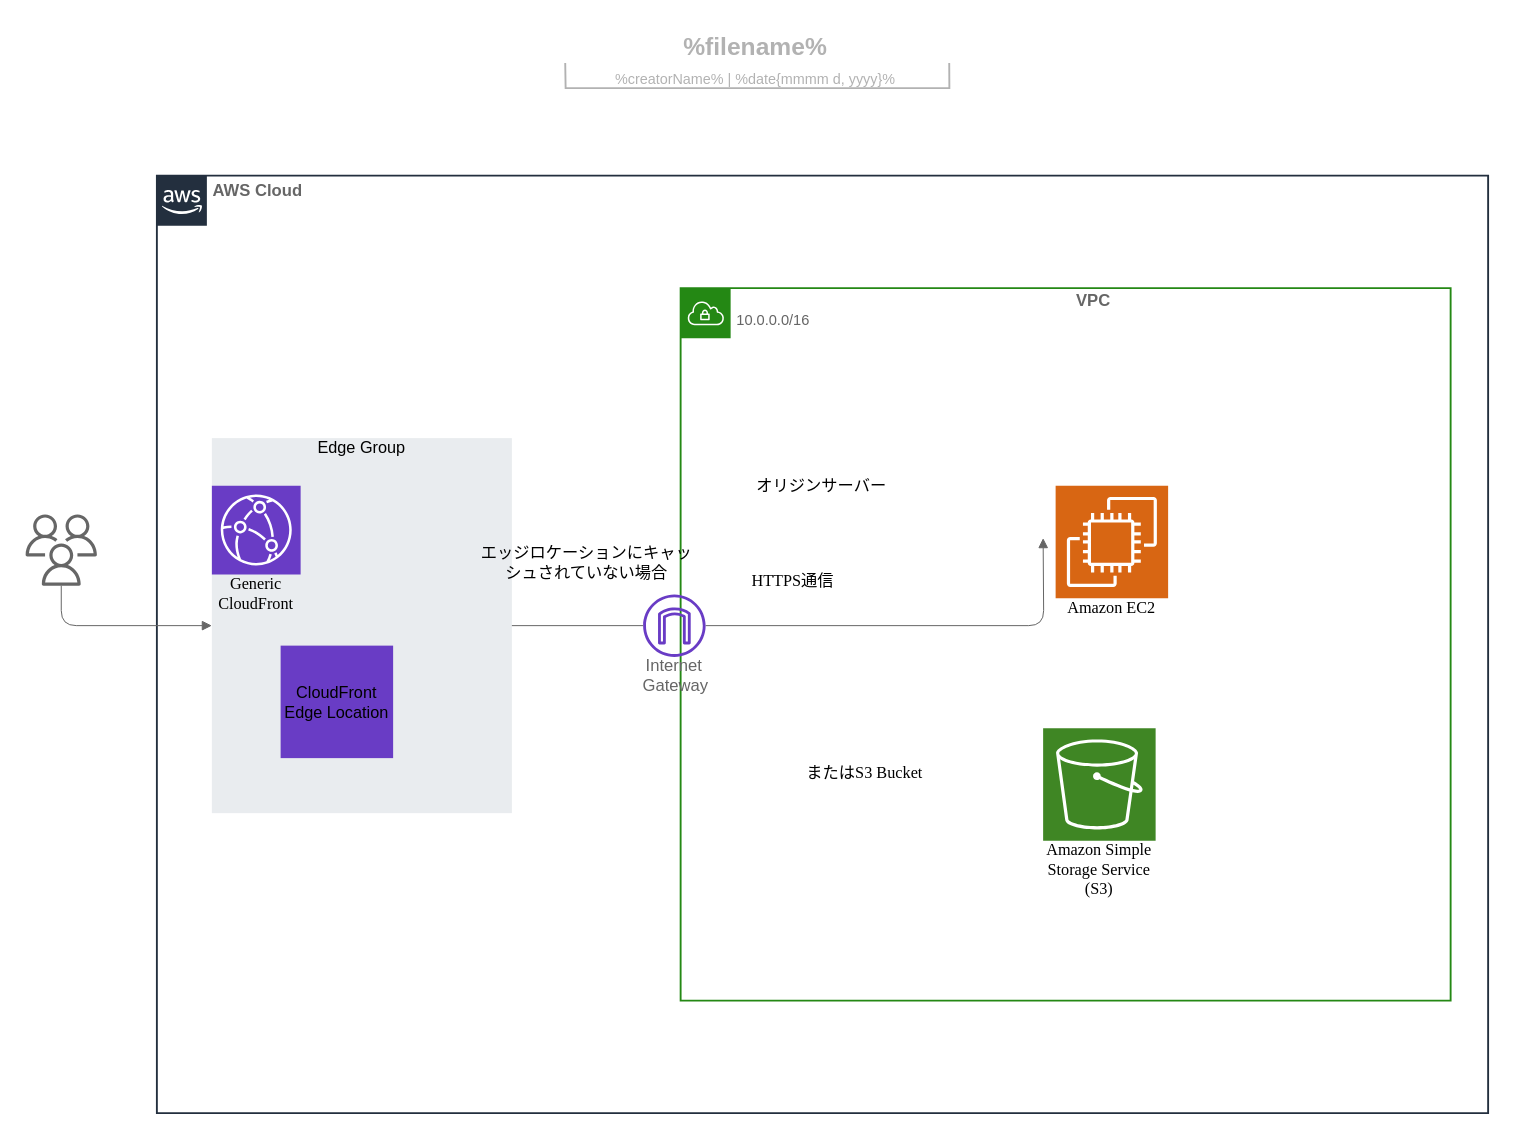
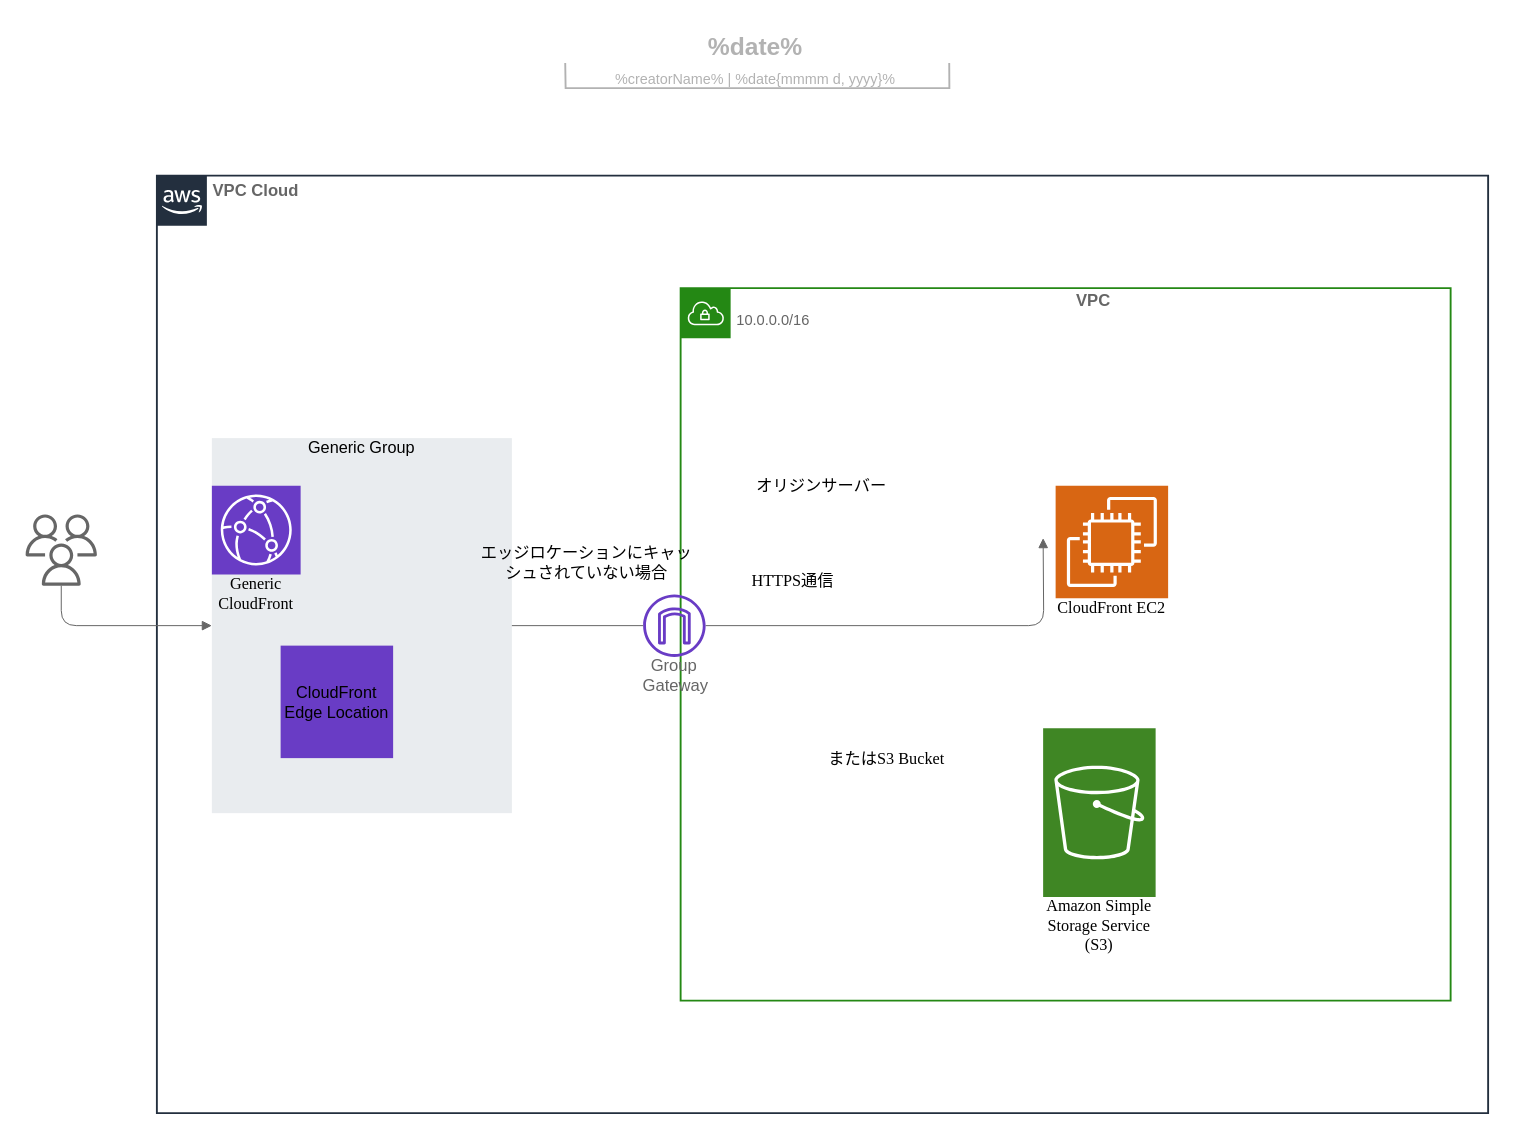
(756, 47) -> (756, 47)
(251, 192) -> (251, 192)
(362, 448) -> (362, 448)
(1112, 608) -> (1112, 618)
(674, 687) -> (674, 677)
(865, 772) -> (887, 758)
(1099, 784) -> (1099, 813)
